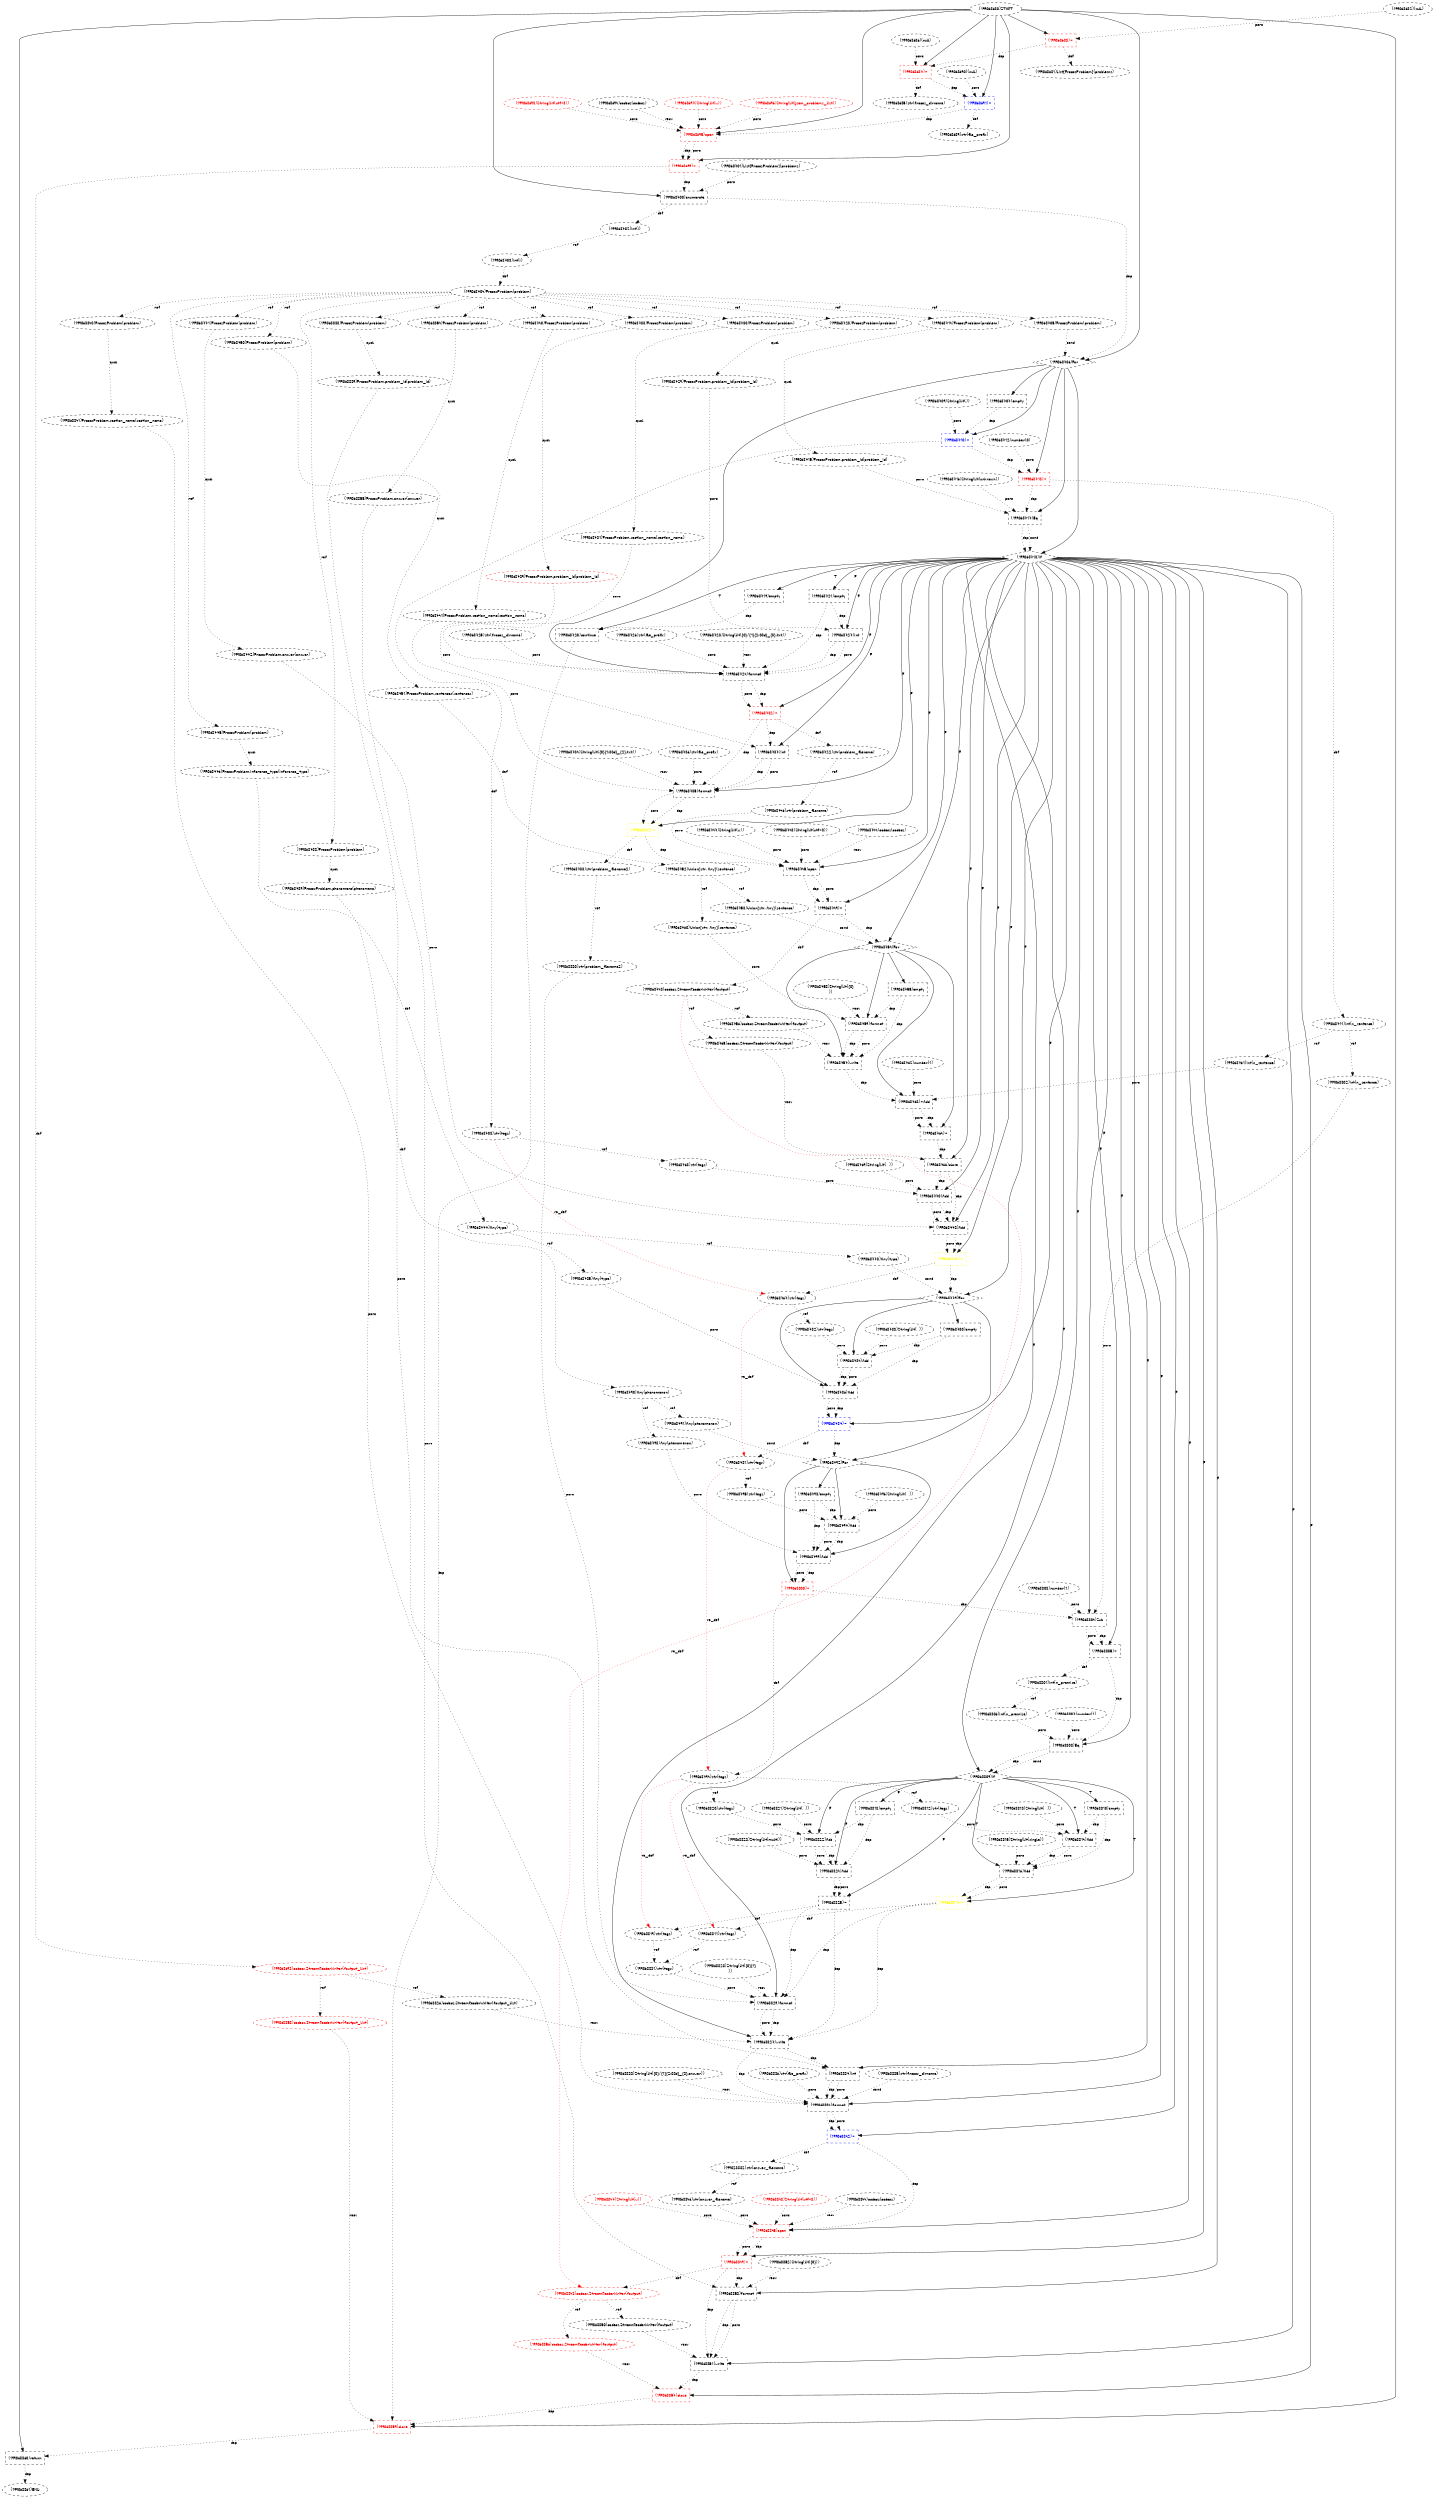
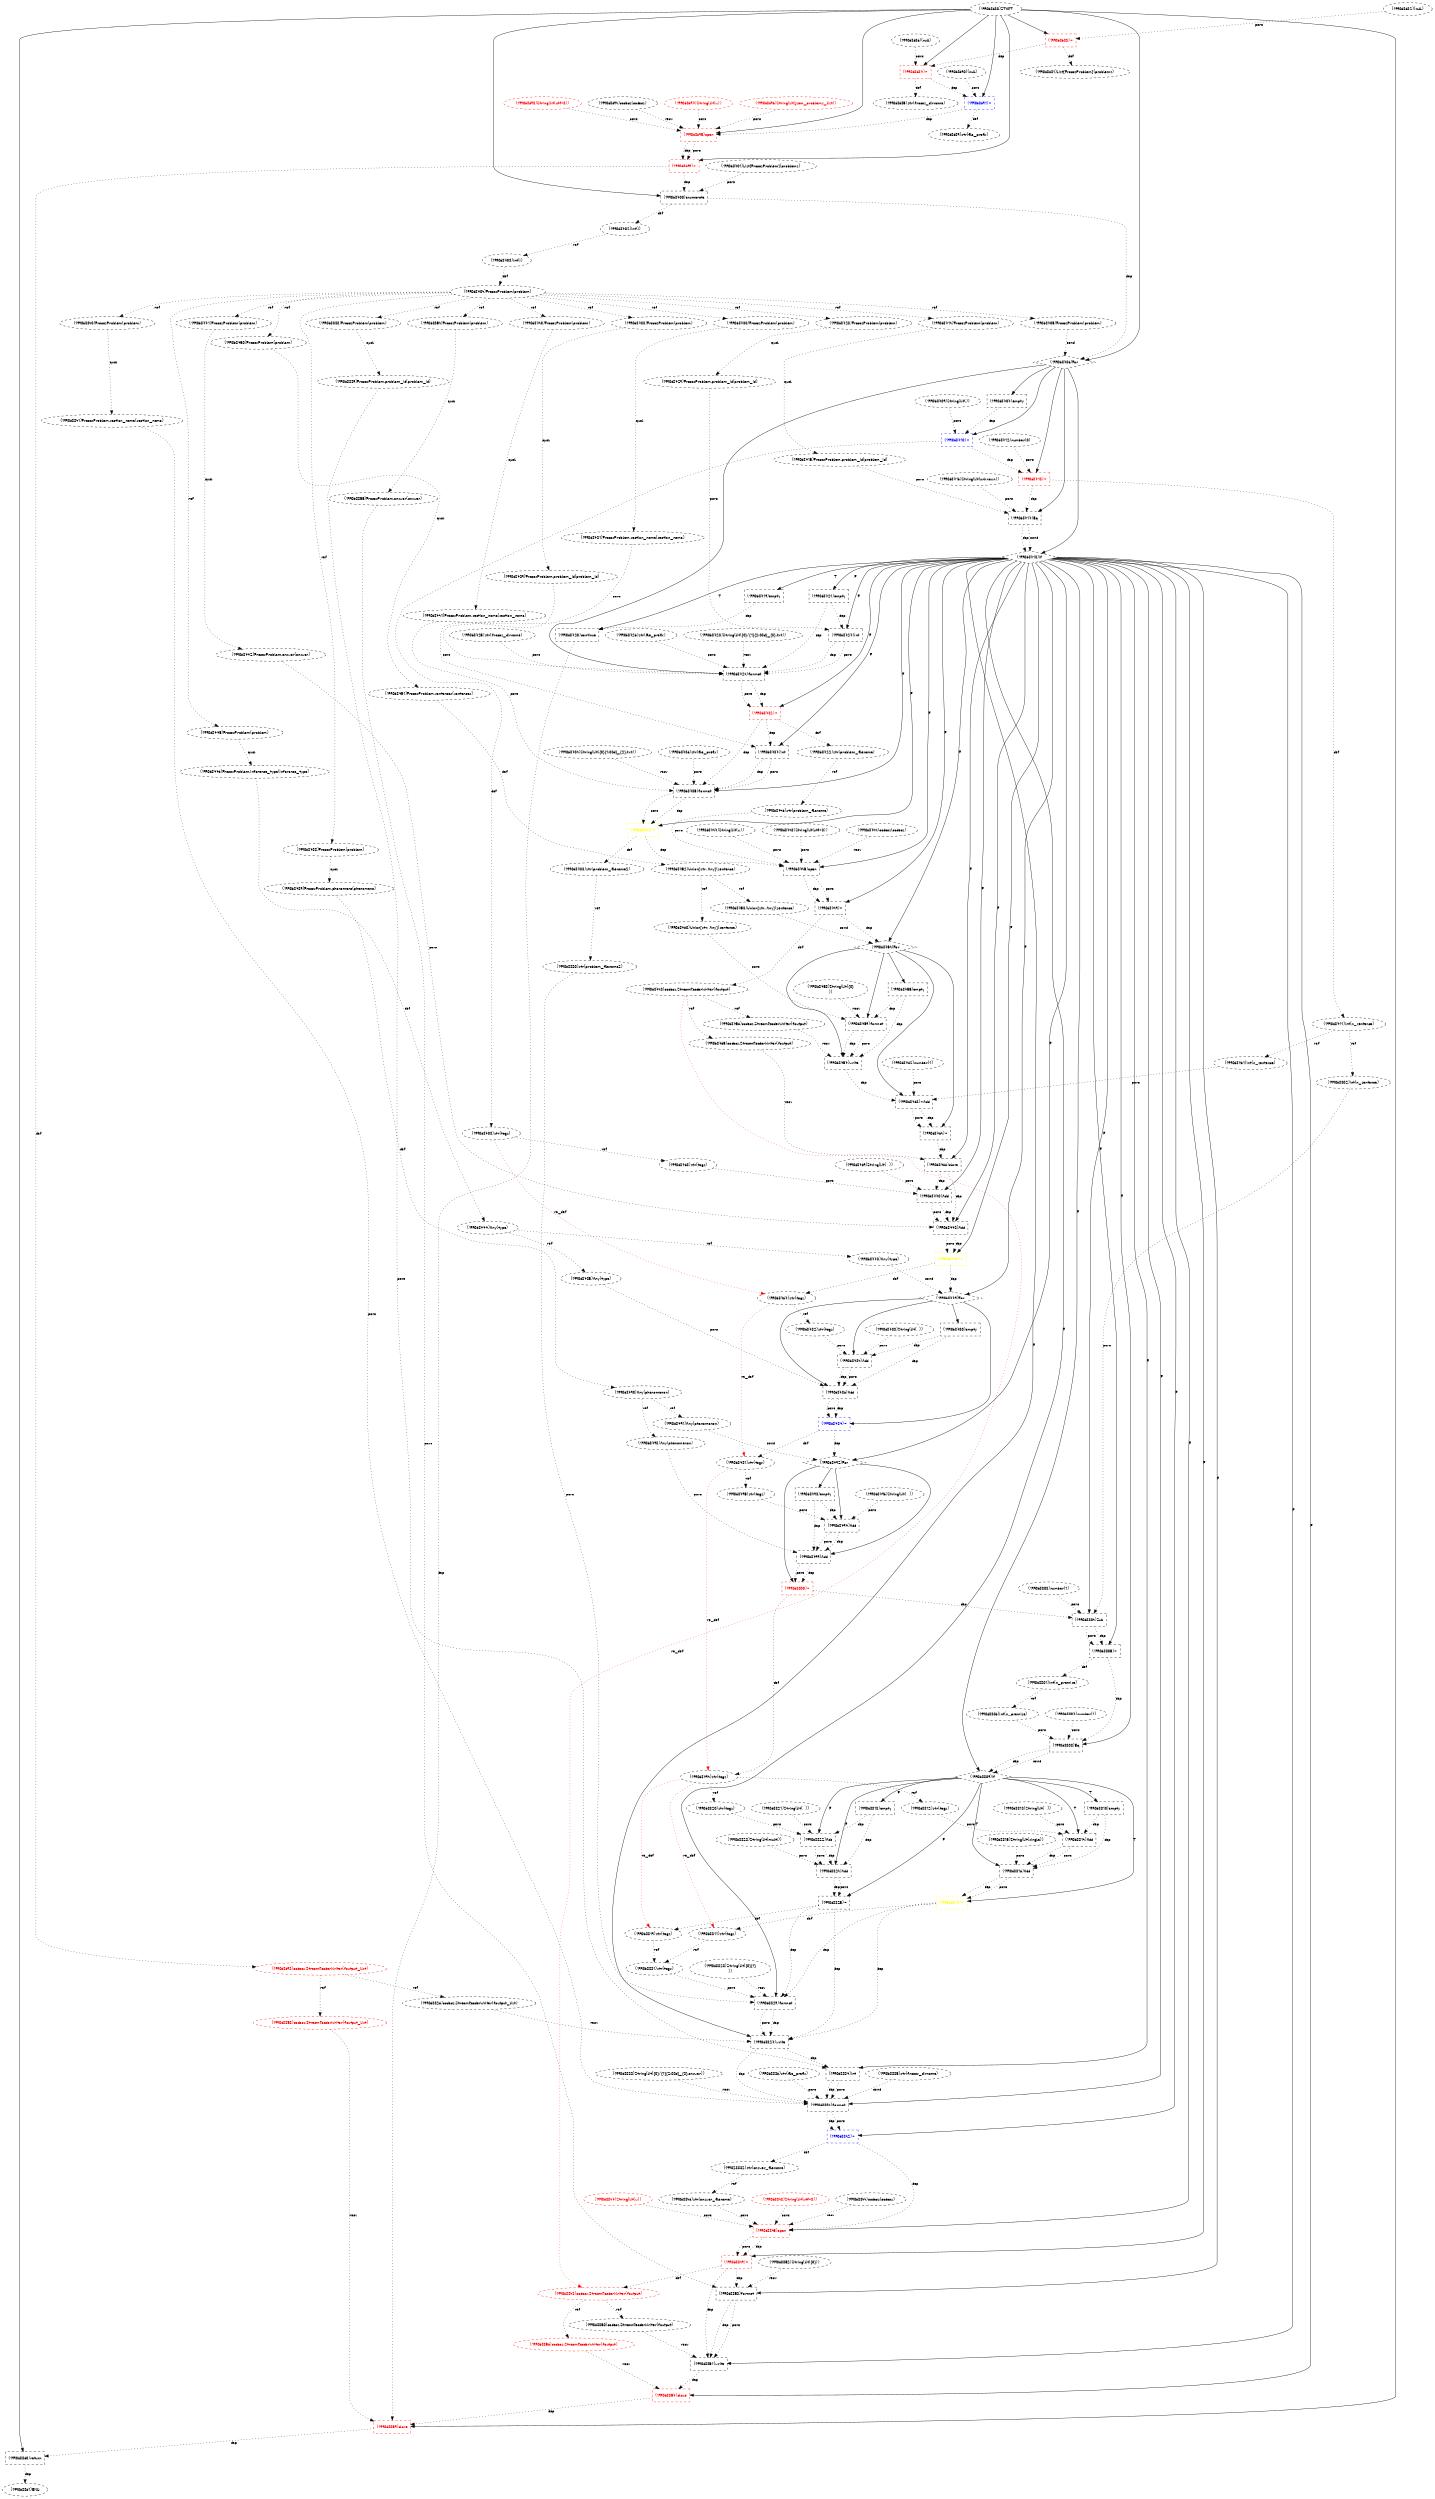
(552, 577) -> (552, 577)
